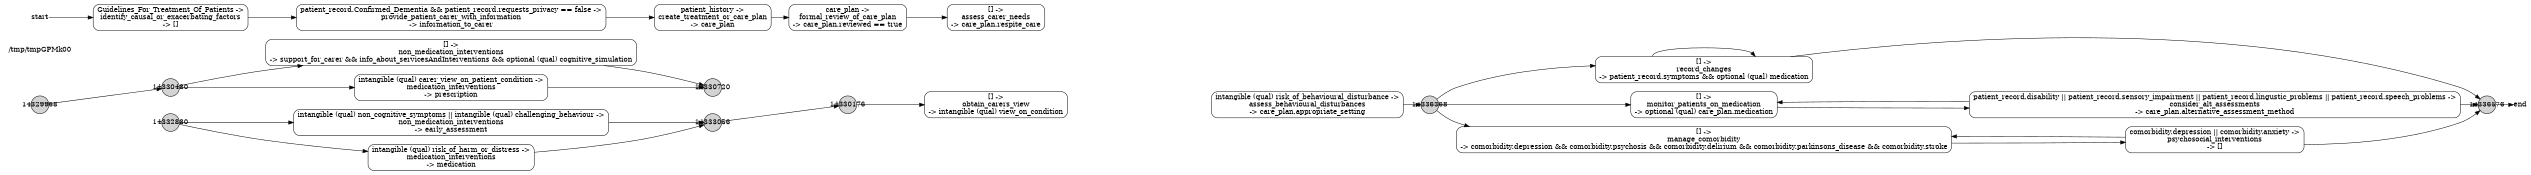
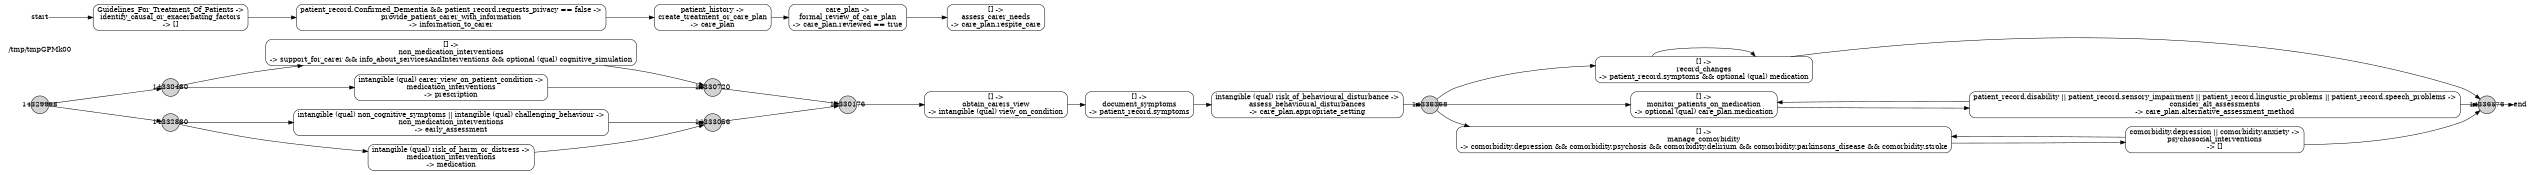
none -> (778, 96)
none -> (1139, 105)
none -> (103, 113)
